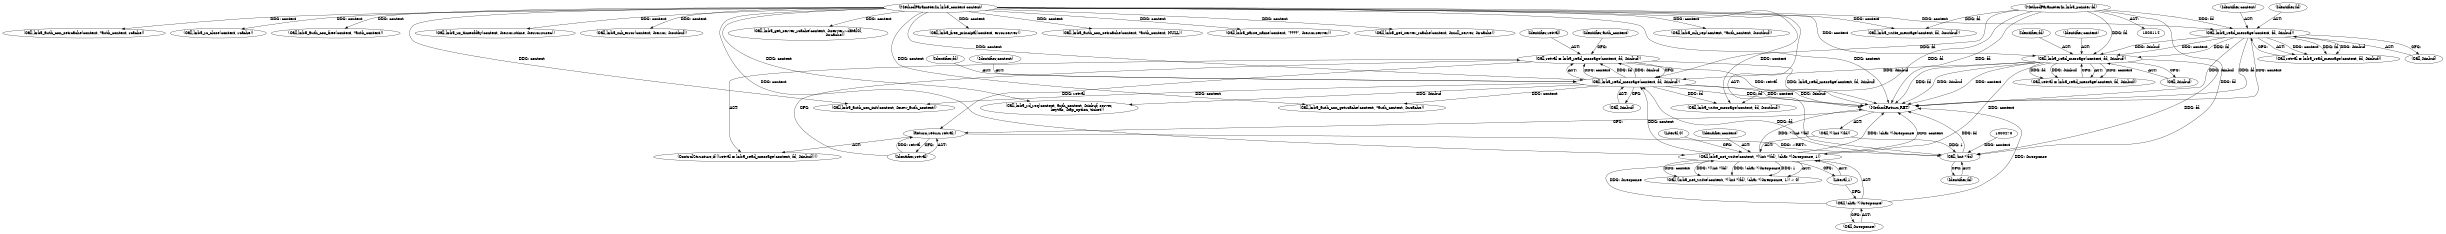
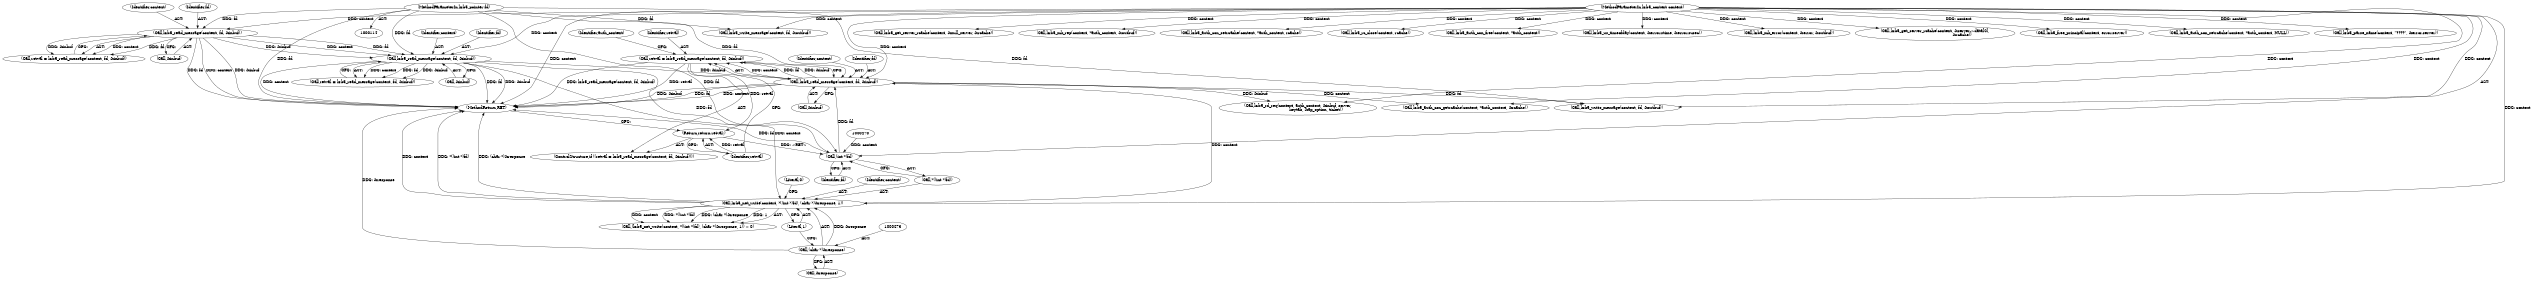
(884, 108) -> none
(1857, 118) -> (890, 166)
(1956, 145) -> (886, 169)
none -> (893, 227)
